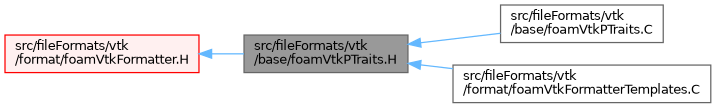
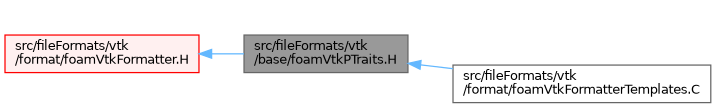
(582, 24) -> none
